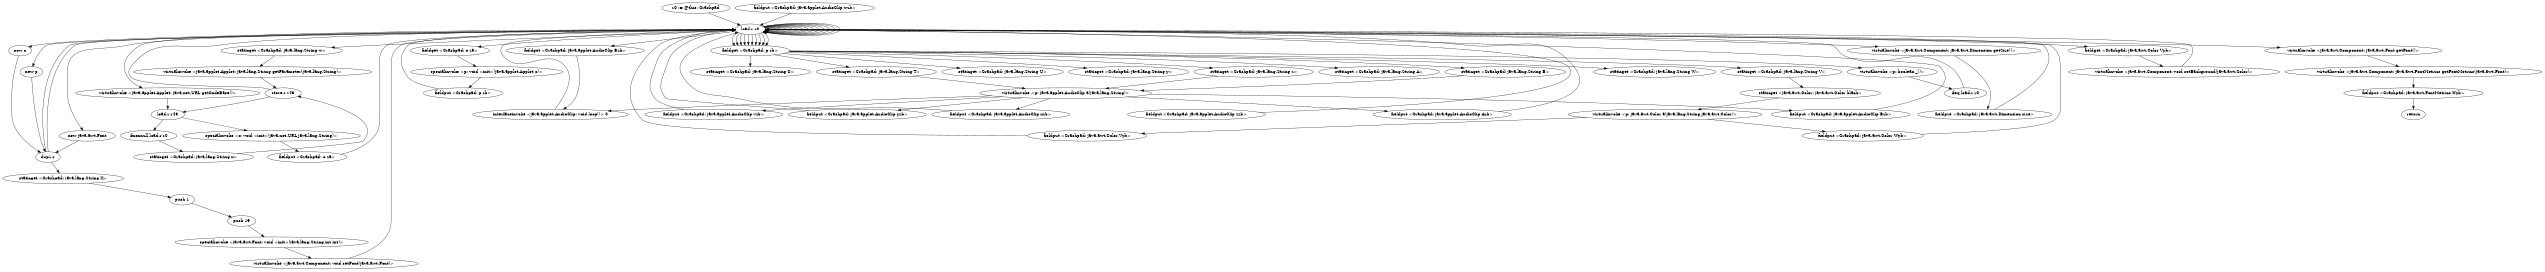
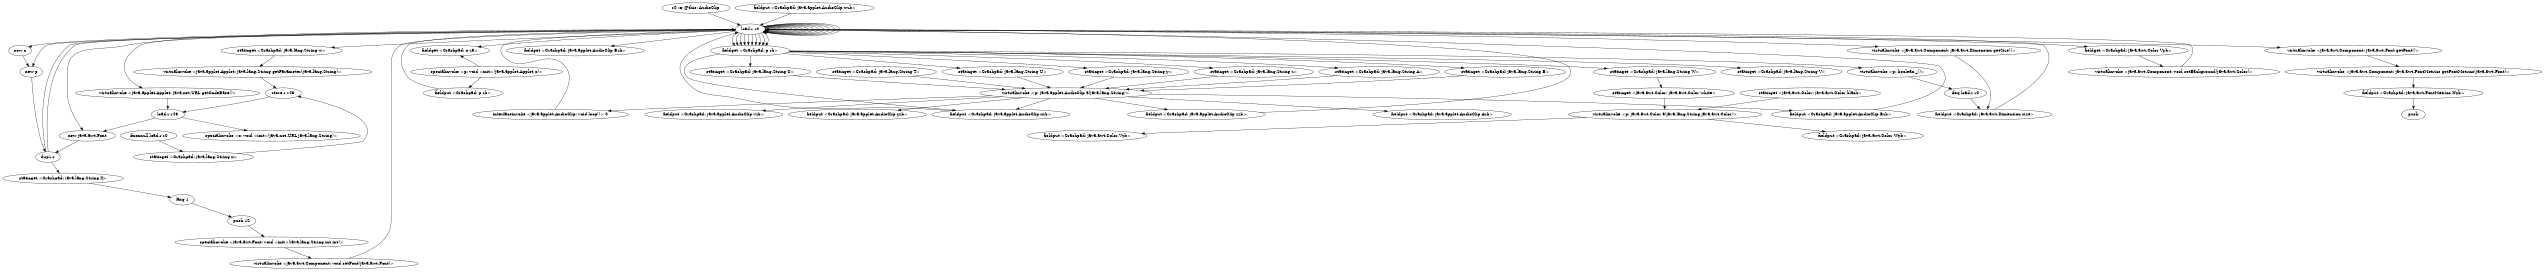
(696, 8) -> (696, 8)
(1376, 35) -> (1974, 103)
(1517, 35) -> none
(1297, 36) -> none
(333, 37) -> none
(660, 55) -> none
(465, 61) -> (471, 62)
(810, 61) -> (795, 95)
none -> (1033, 82)
none -> (1099, 82)
(1795, 82) -> none
none -> (897, 83)
none -> (1233, 83)
(579, 84) -> none
none -> (1664, 93)
(681, 100) -> none
none -> (1130, 104)
(12, 108) -> (25, 60)
(2413, 114) -> (2413, 114)
(159, 124) -> (131, 124)
(753, 131) -> none
(307, 157) -> none
(182, 200) -> (182, 200)
(242, 221) -> (242, 221)
